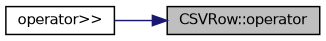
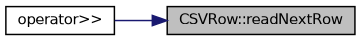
(243, 21) -> (261, 21)
